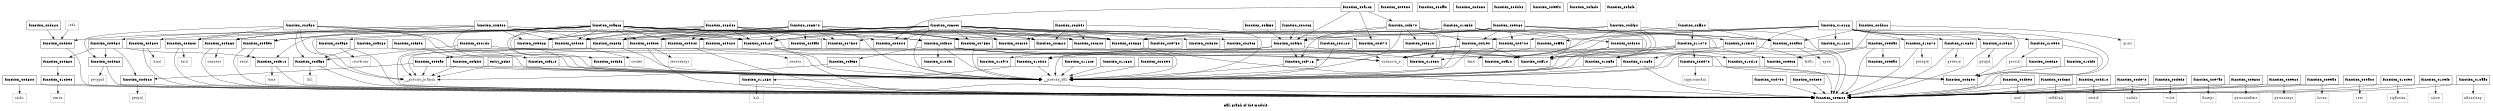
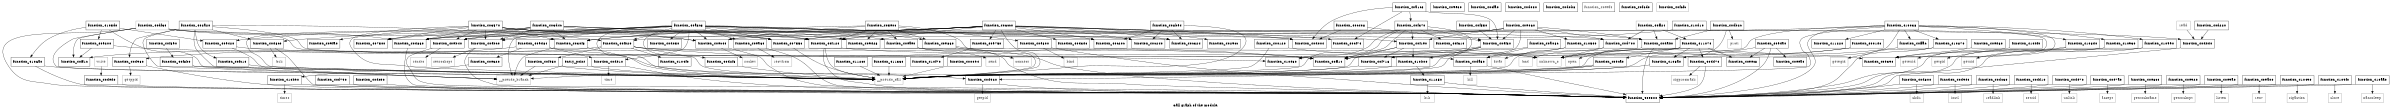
(1547, 7) -> (1599, 7)
none -> (1331, 34)
none -> (665, 44)
(1285, 54) -> (1305, 36)
(2170, 88) -> (101, 71)
